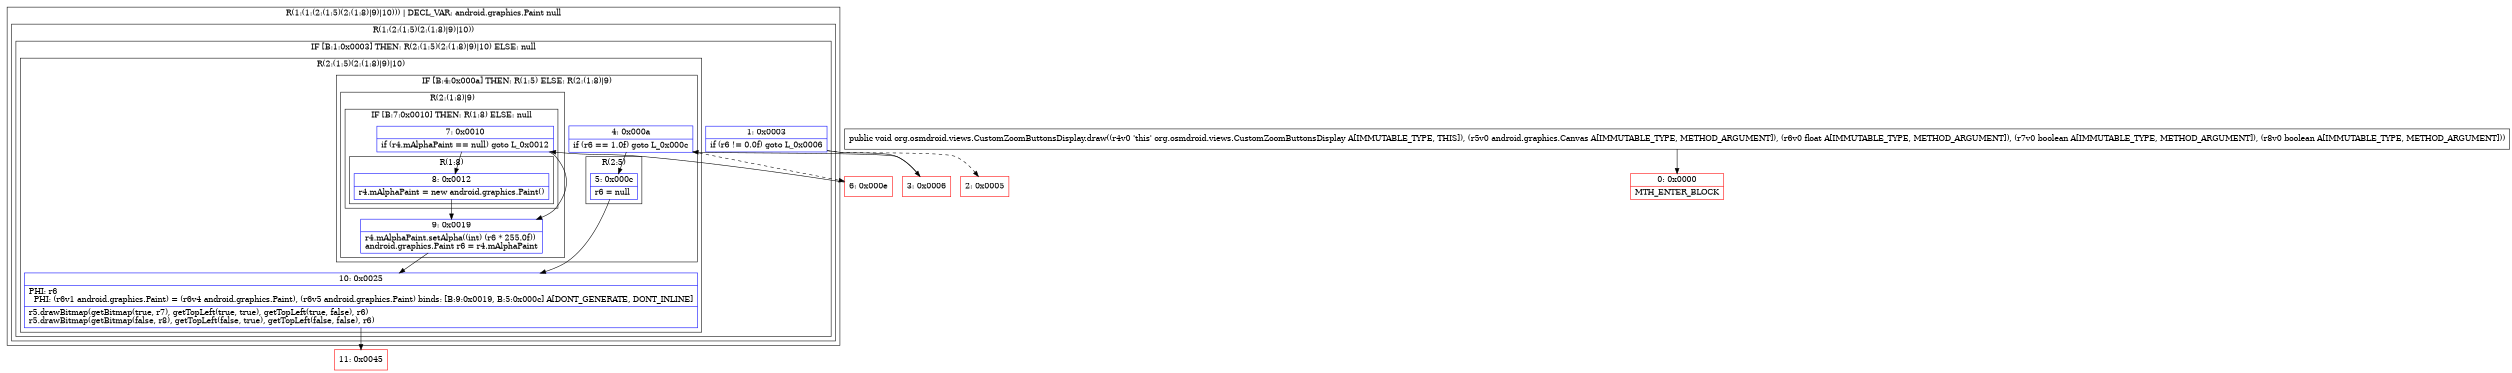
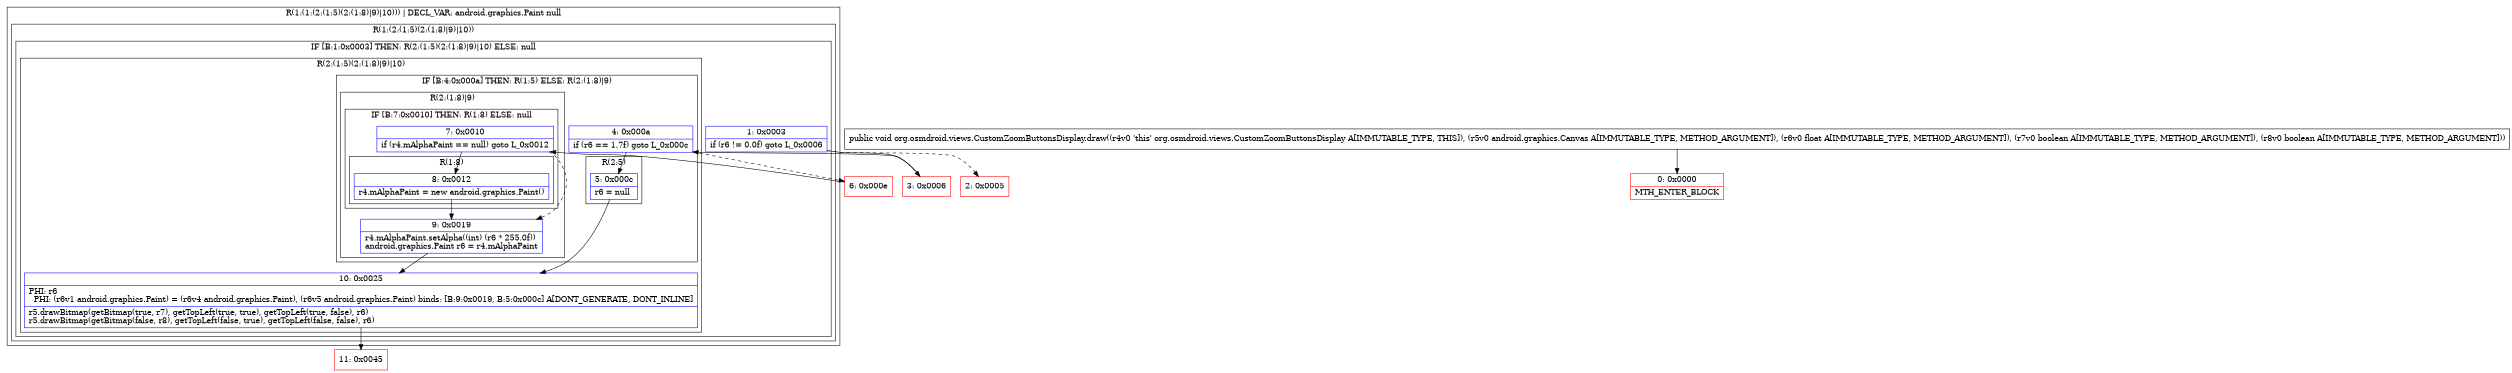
(631, 145) -> (631, 145)
(566, 187) -> (566, 187)
